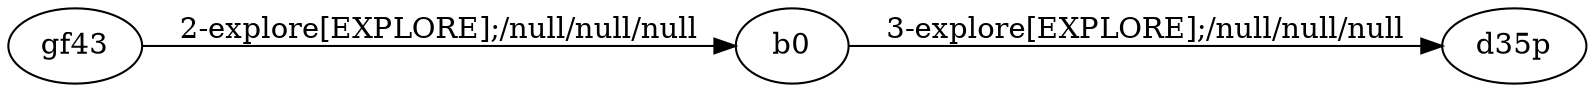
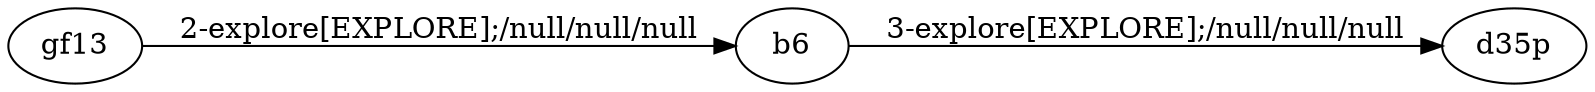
(75, 46) -> (75, 46)
(792, 46) -> (792, 46)
